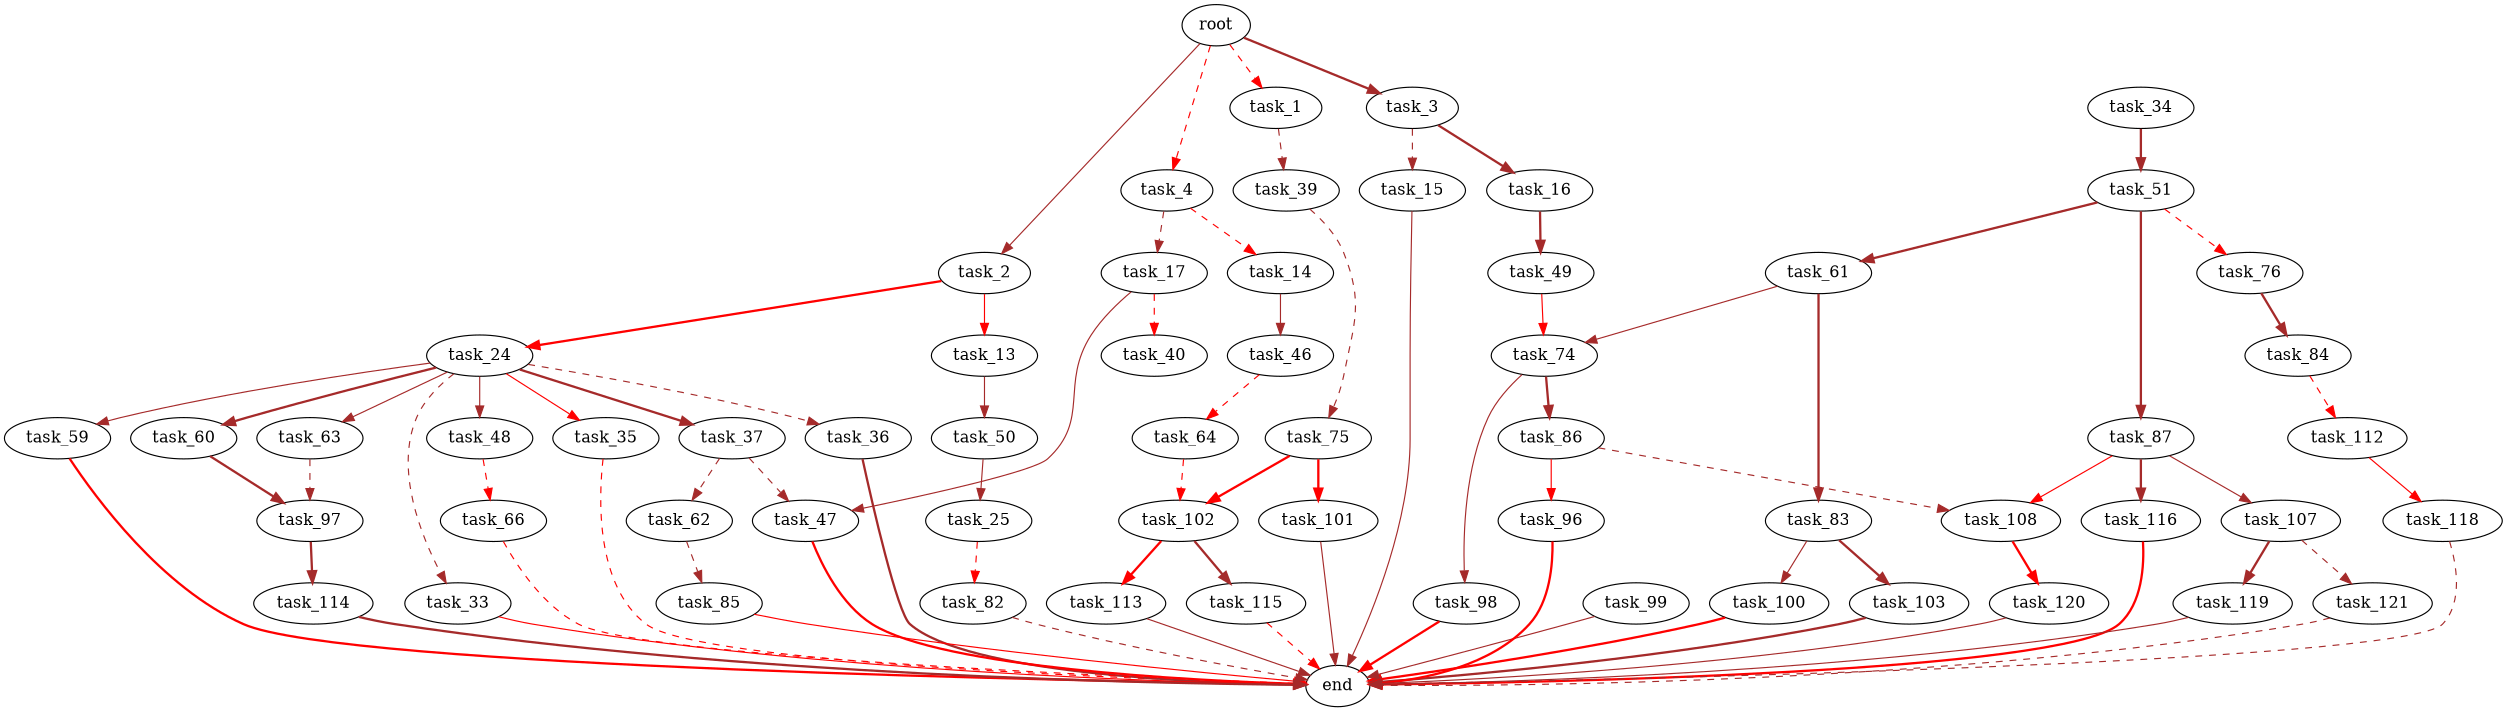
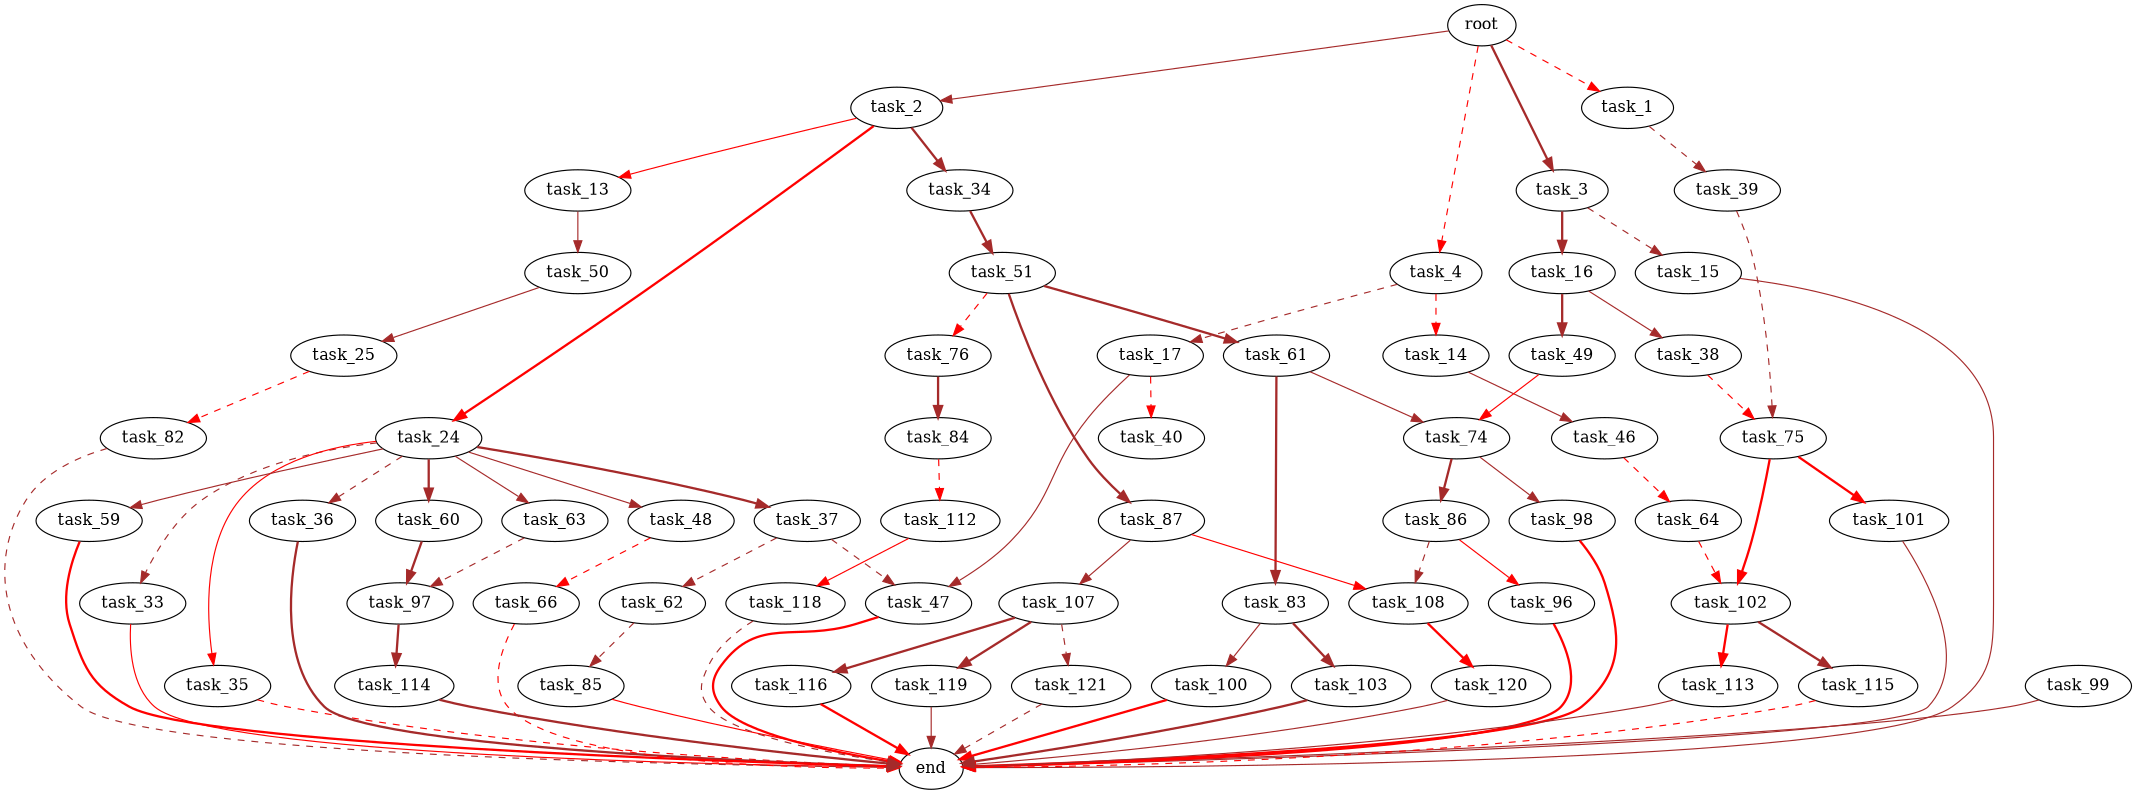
none -> (925, 144)
none -> (1688, 356)
(2141, 474) -> (930, 643)
